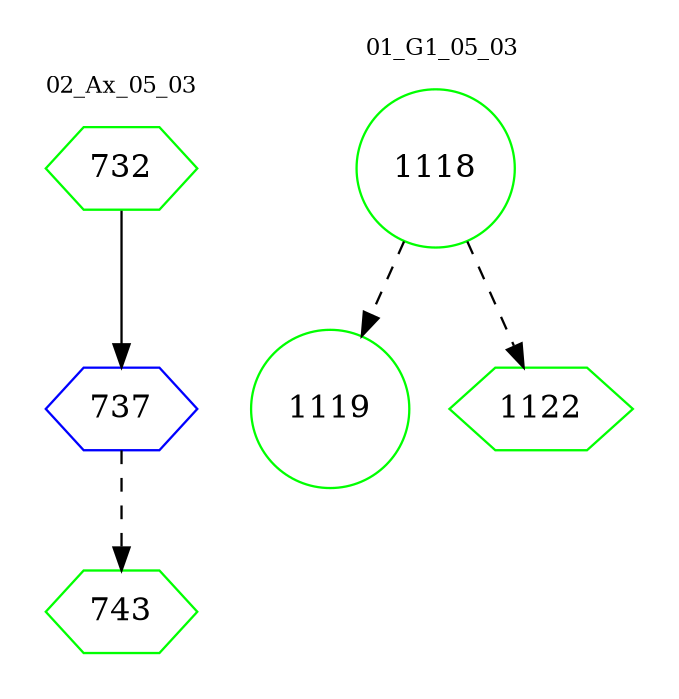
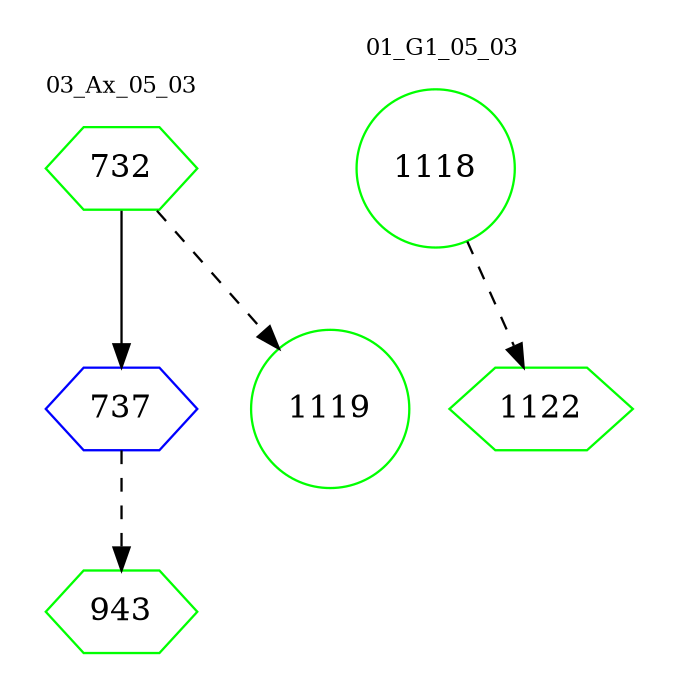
(122, 87) -> (122, 87)
(388, 278) -> (199, 259)
(122, 612) -> (122, 612)
